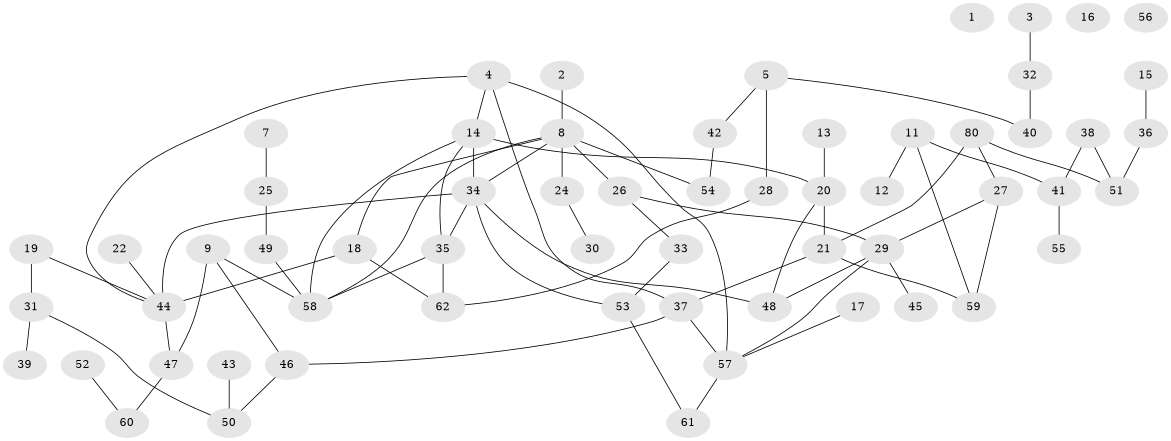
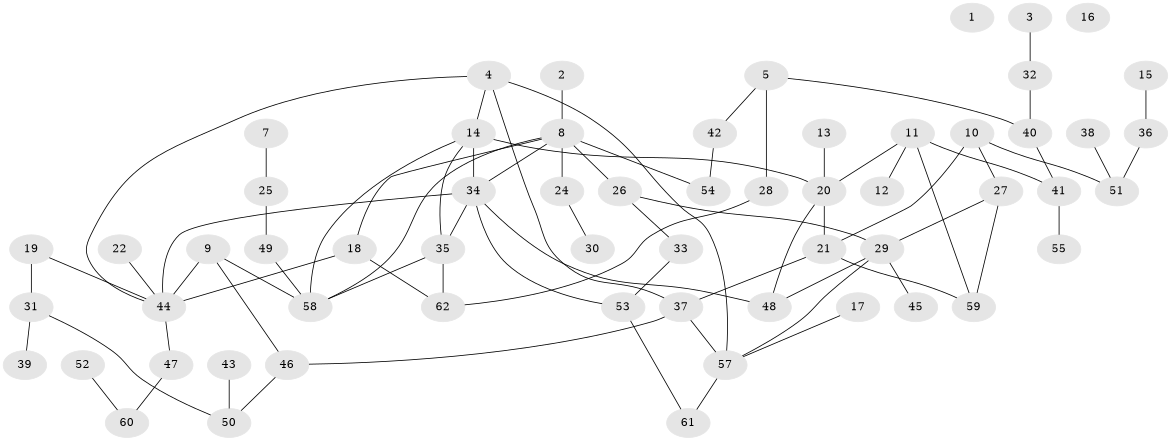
(1146, 18) -> none
(972, 133) -> (972, 133)
none -> (868, 162)
(1074, 162) -> (1042, 156)
(197, 309) -> (186, 278)
